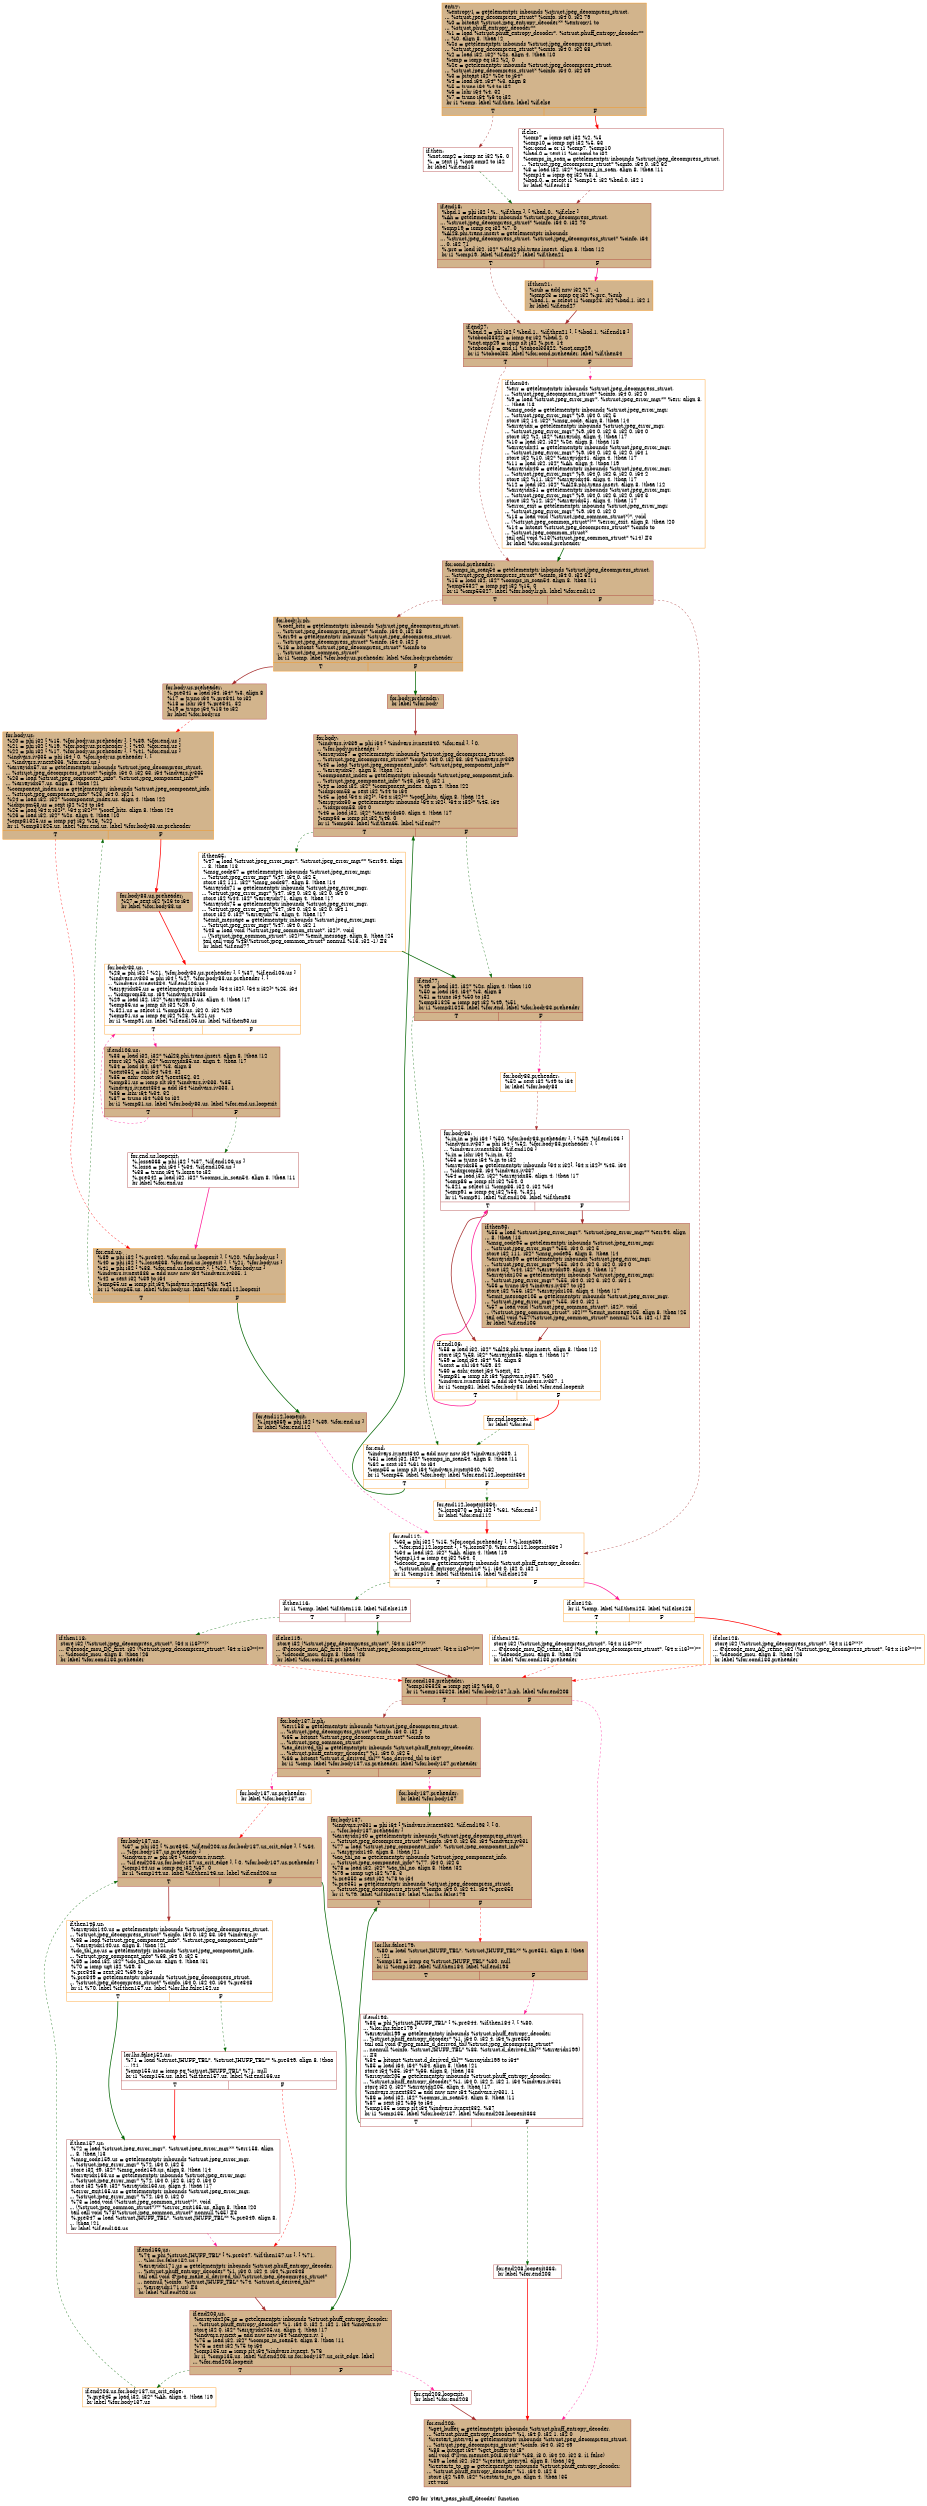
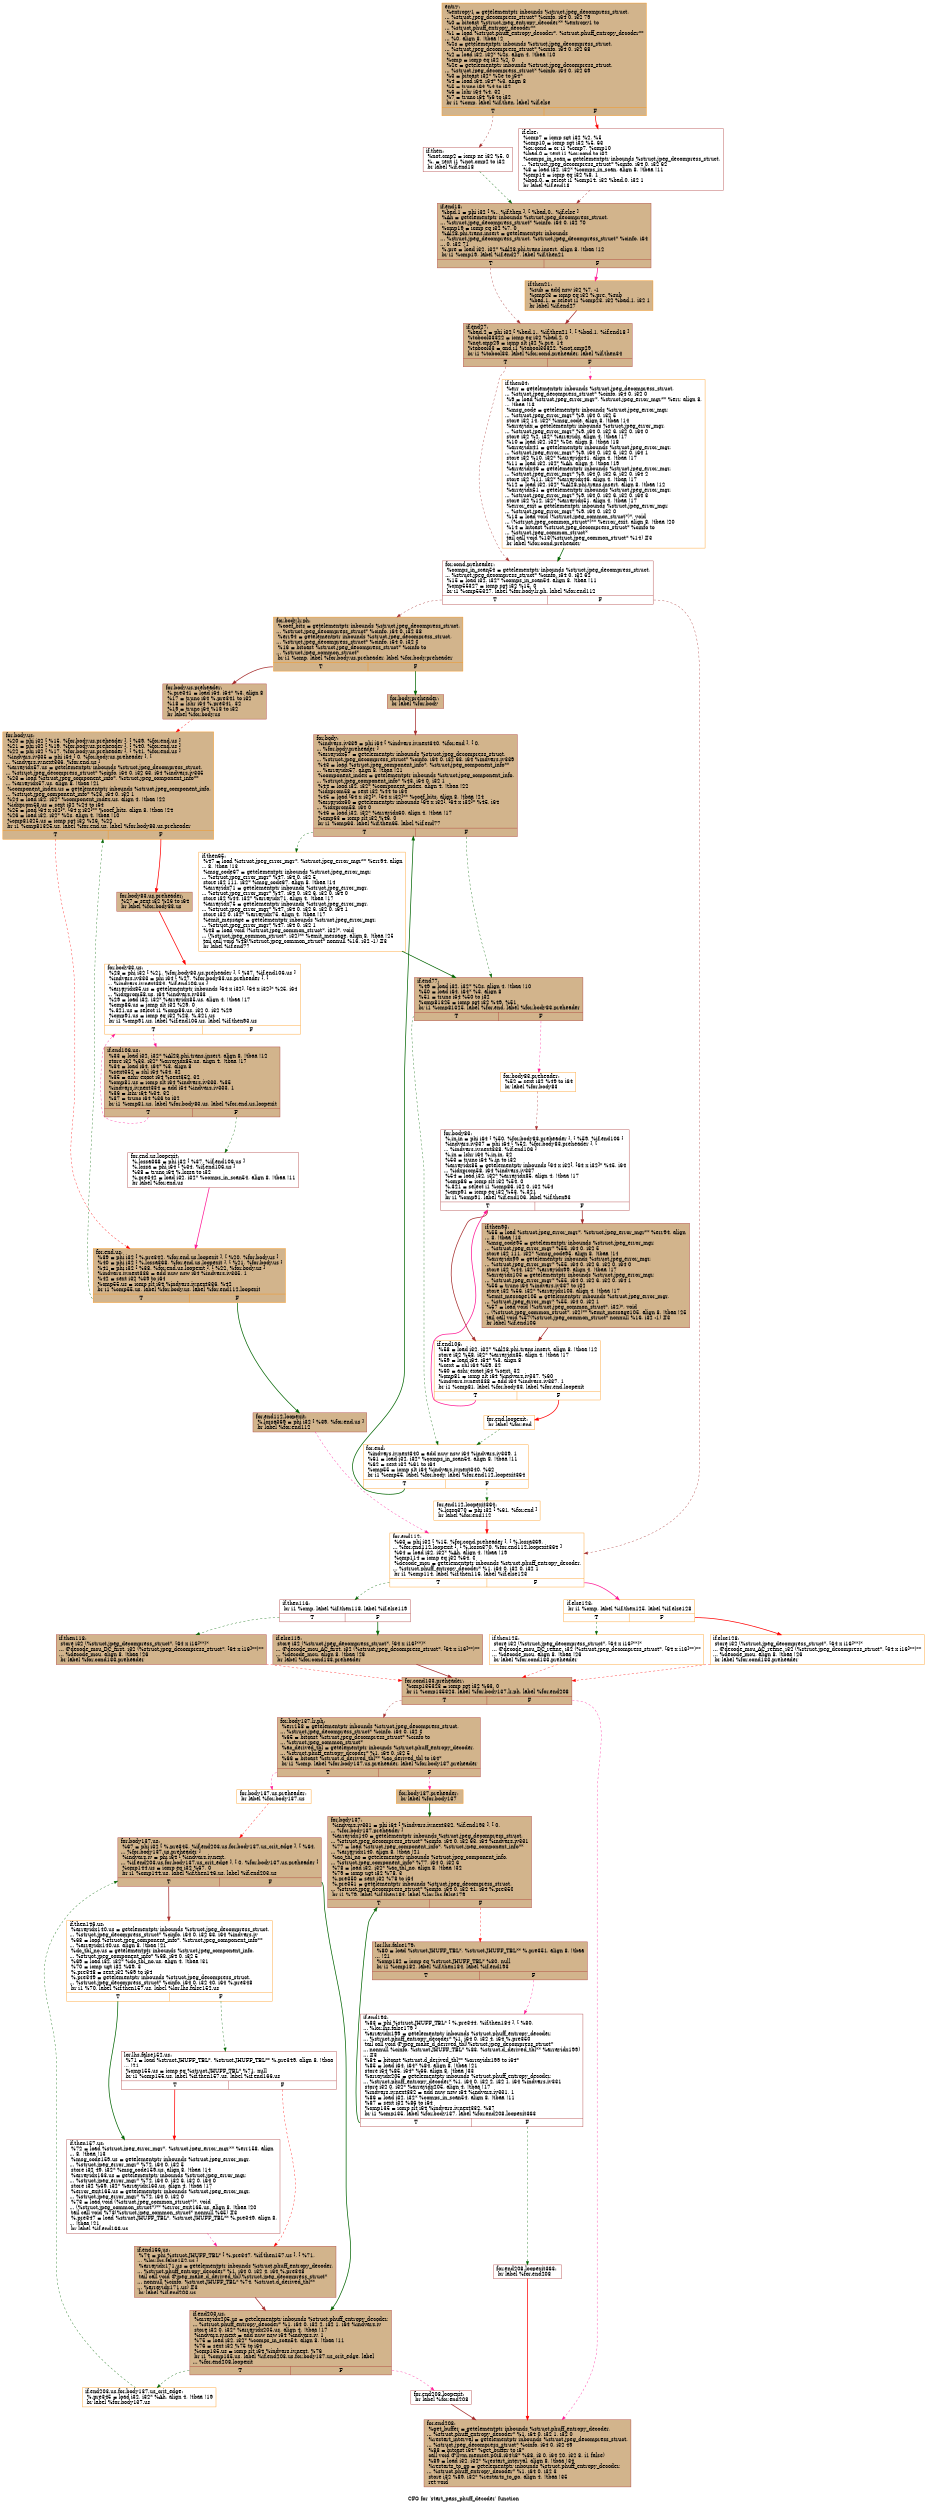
(548, 583) -> (548, 583)
